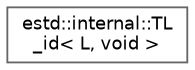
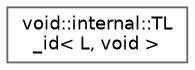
(97, 35) -> (97, 35)
